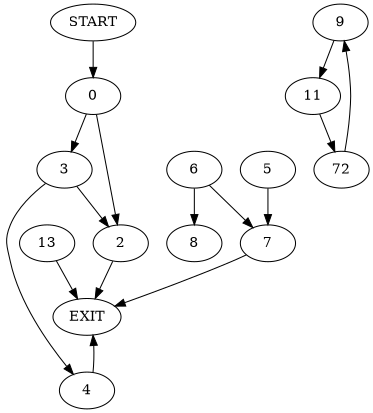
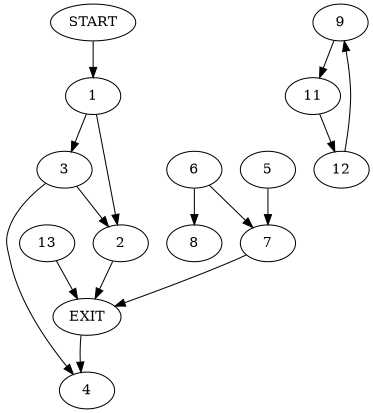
(93, 96) -> (93, 96)
(342, 170) -> (342, 170)
(94, 359) -> (80, 349)
